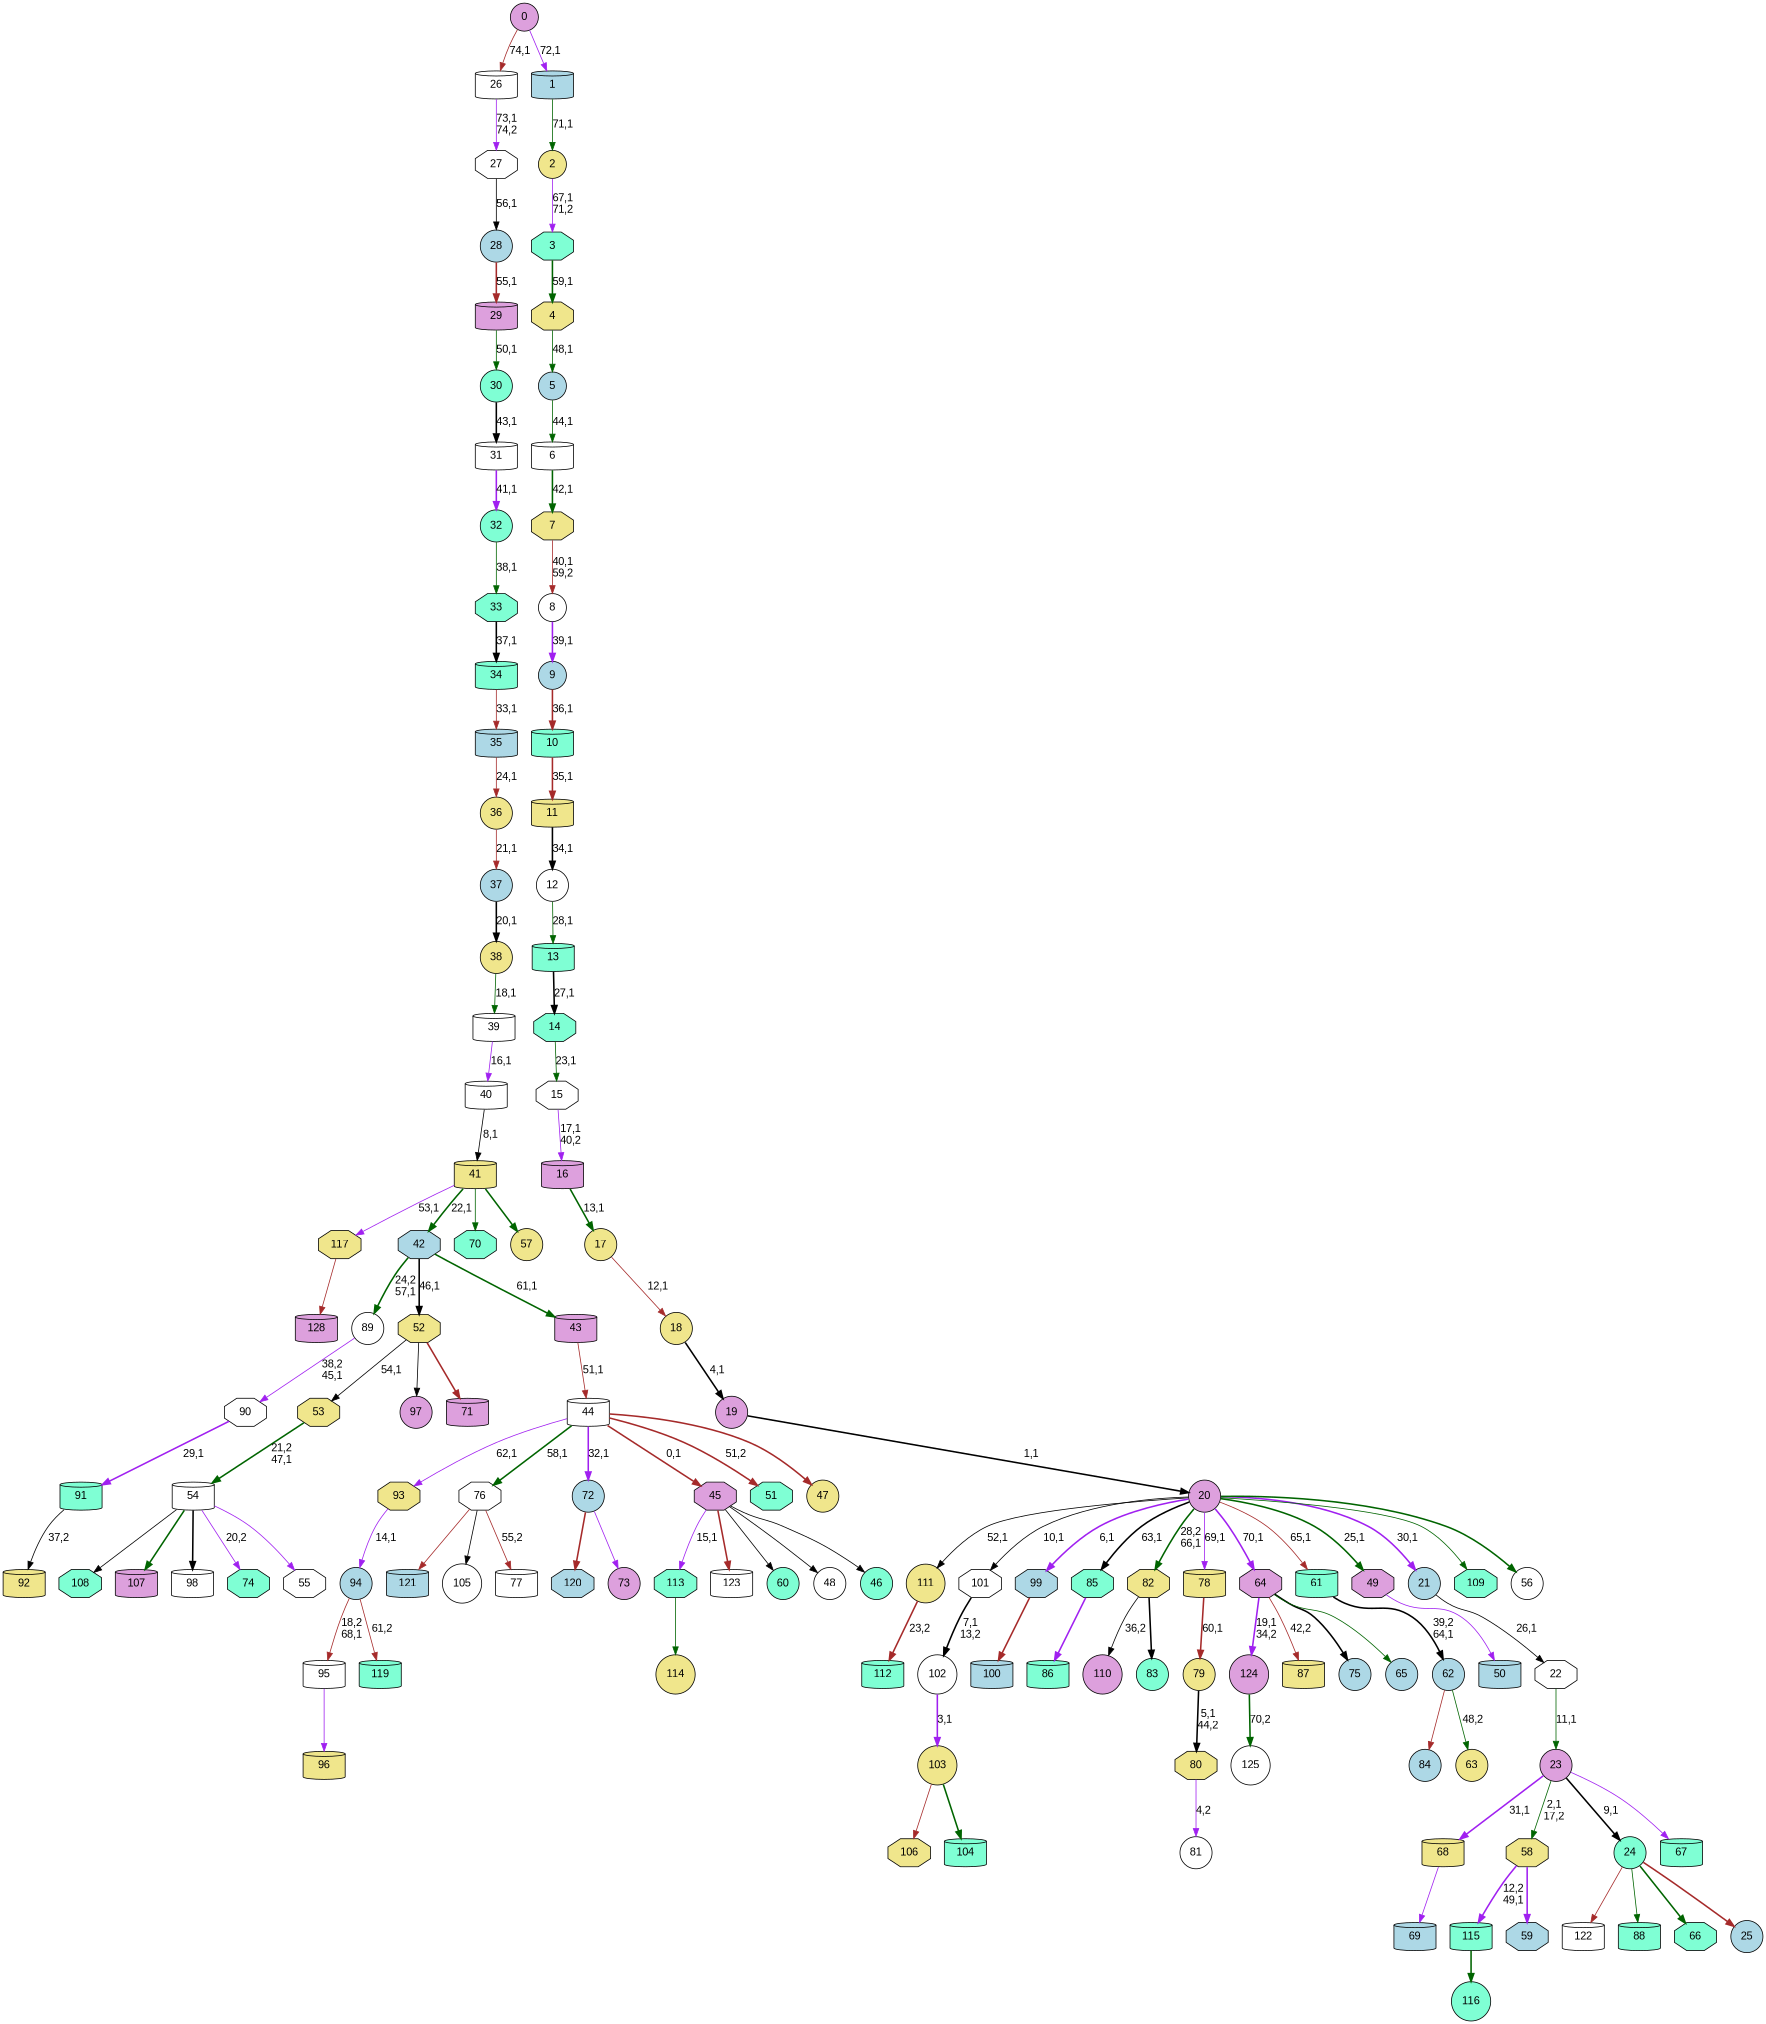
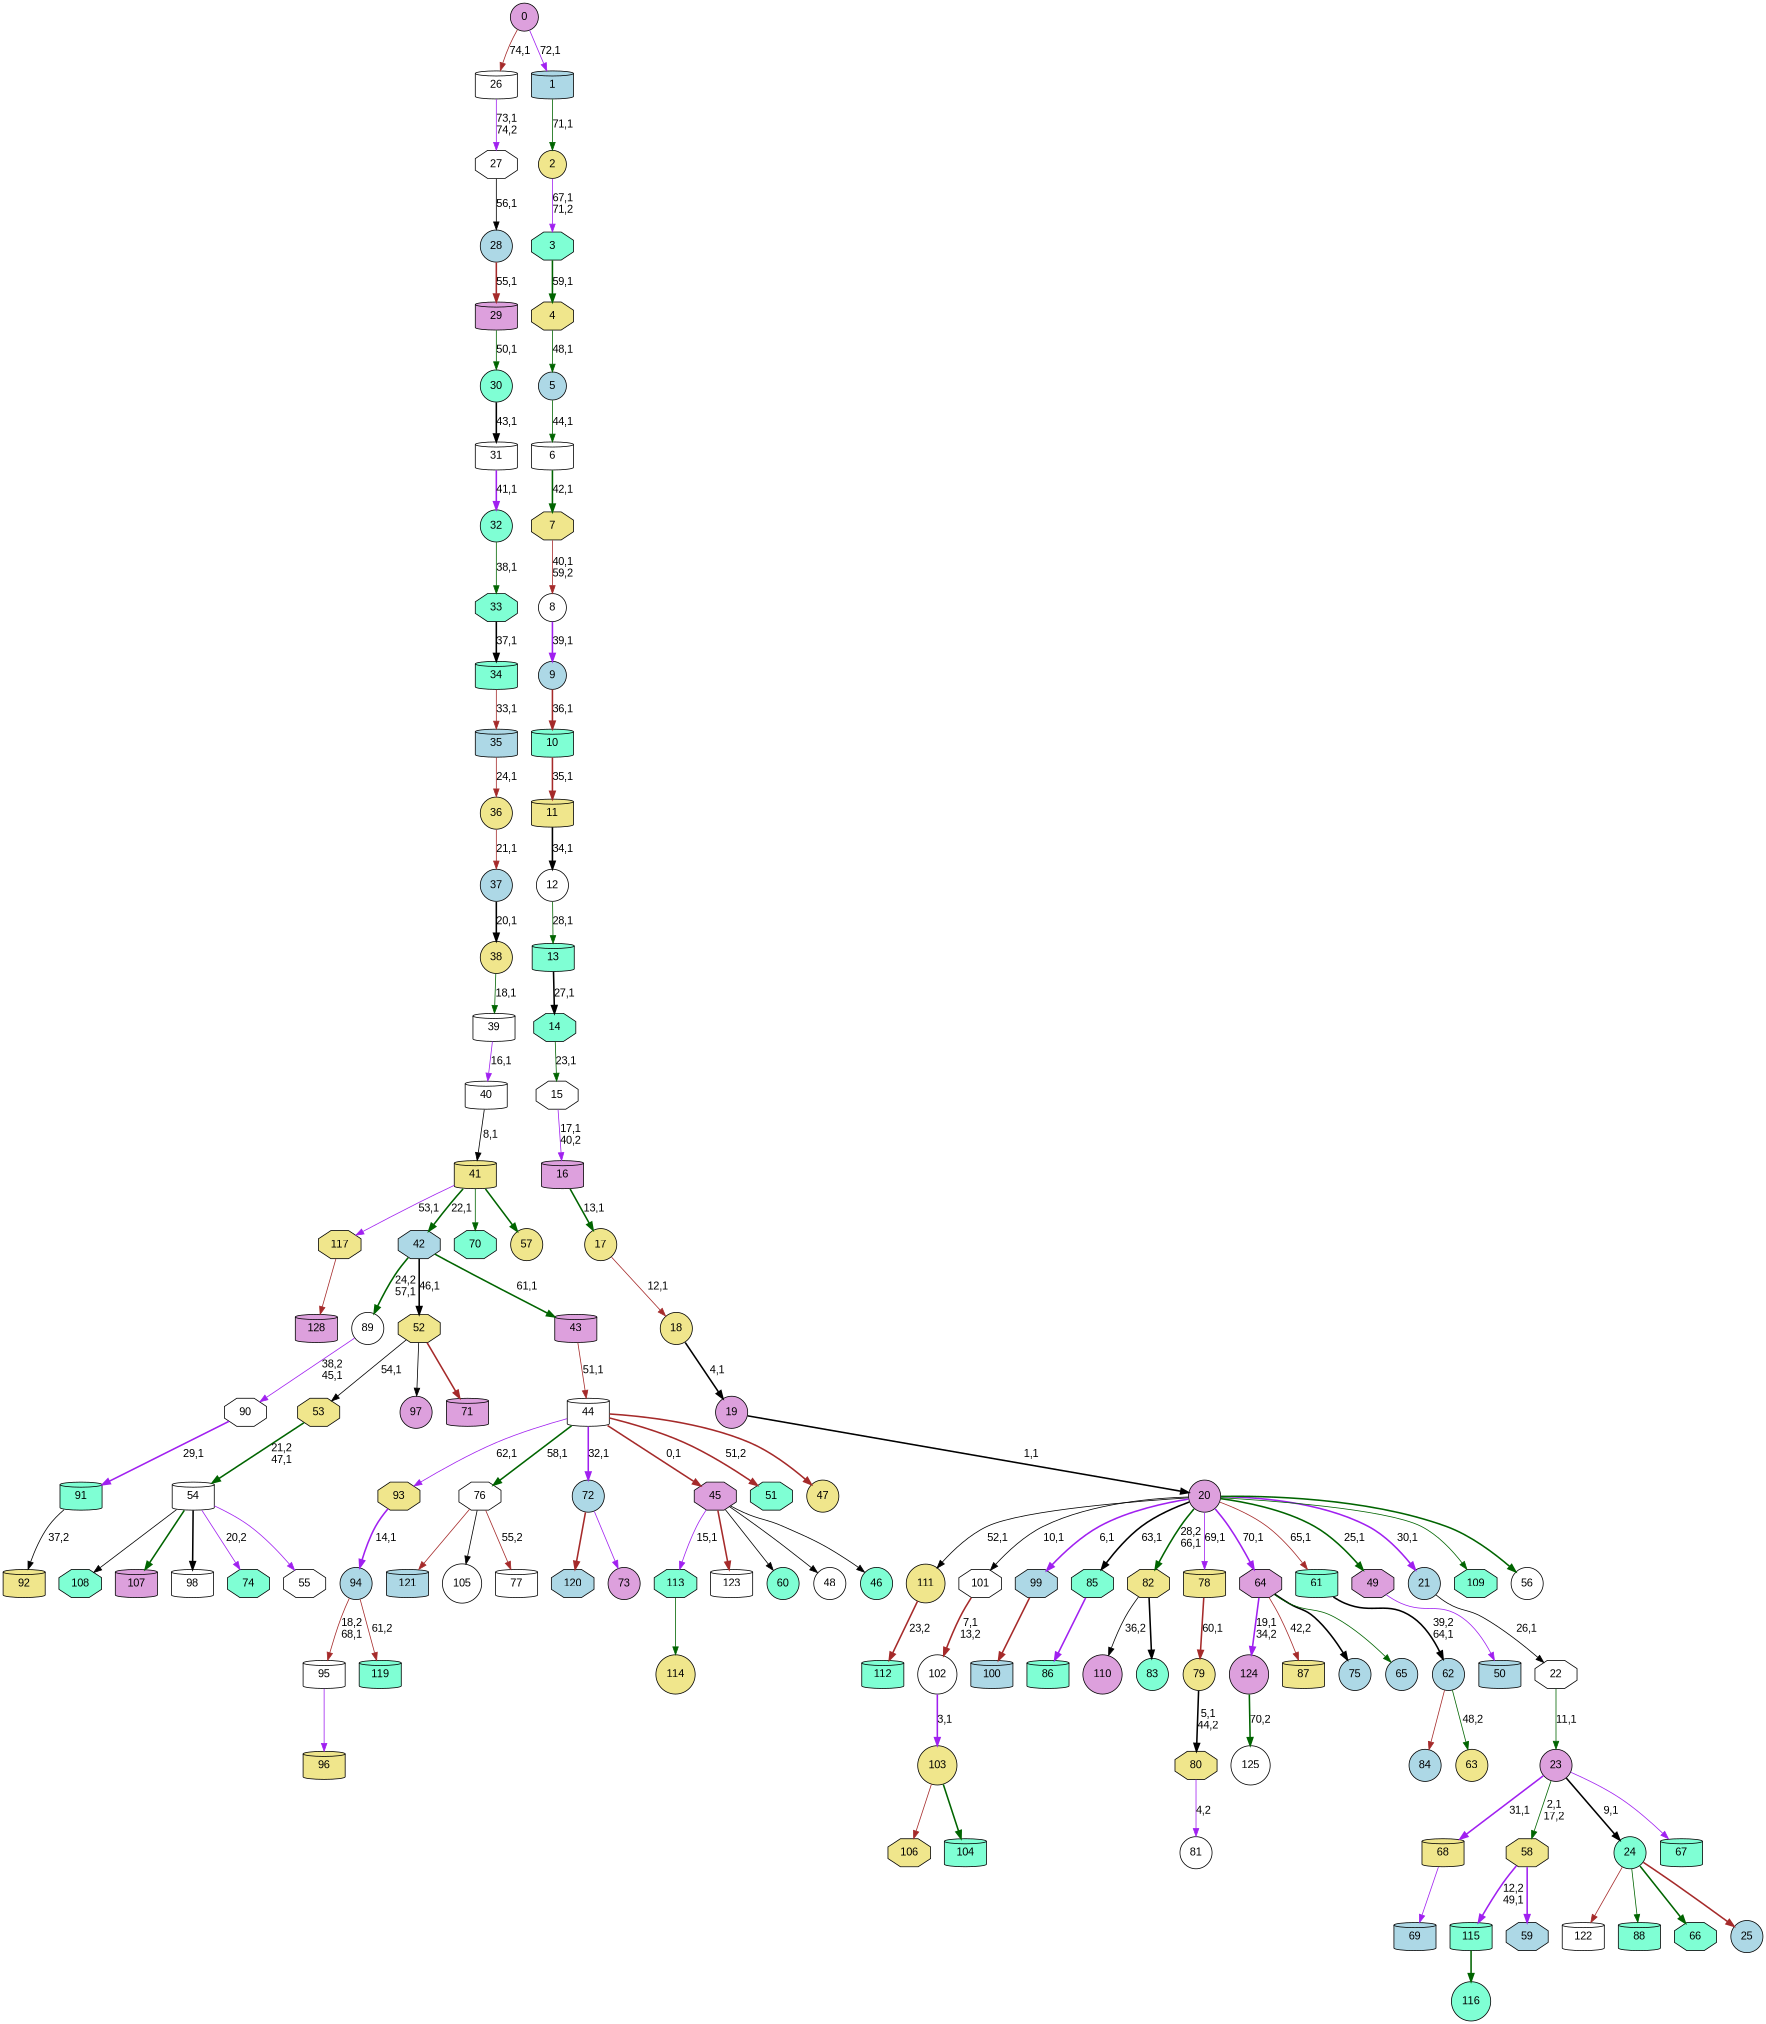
(372, 1533) -> (372, 1533)
(958, 1622) -> (958, 1622)
